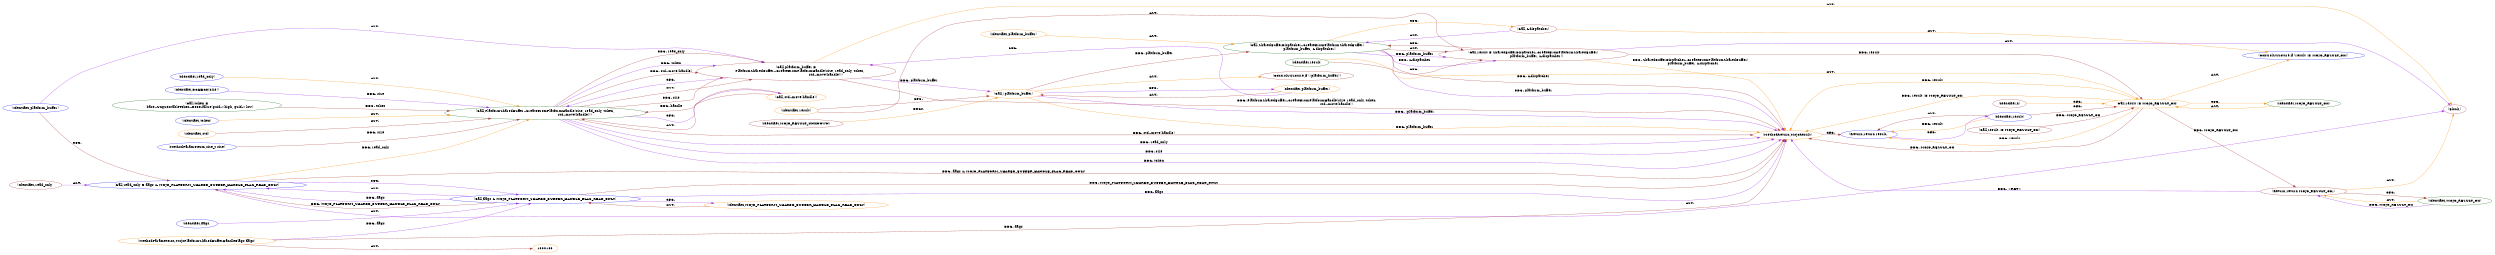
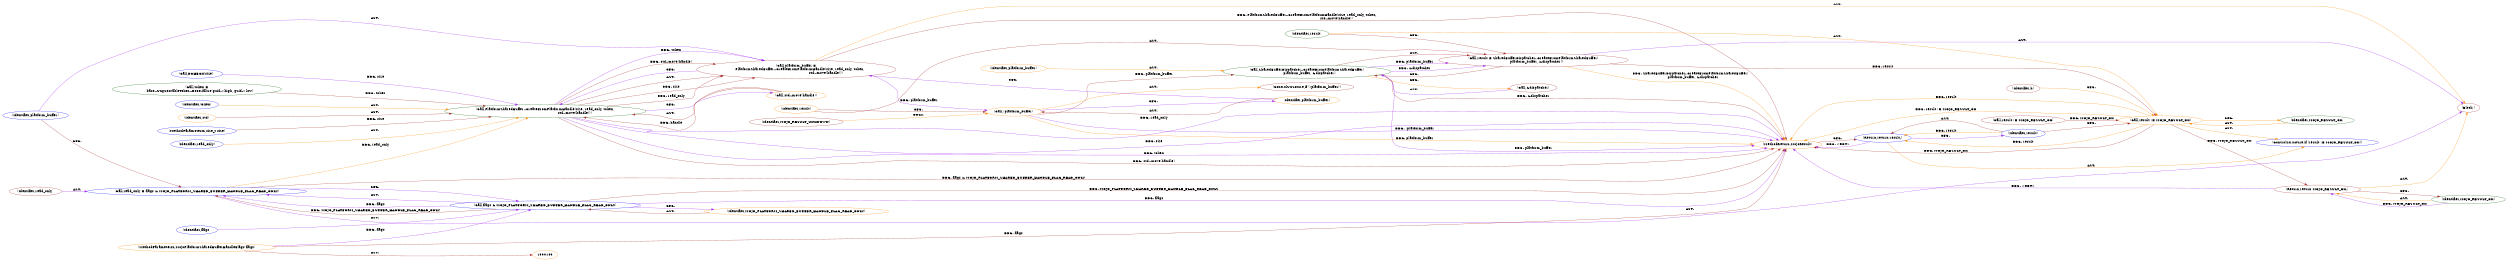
(1912, 33) -> (2092, 168)
(197, 90) -> (197, 74)
none -> (1844, 147)
